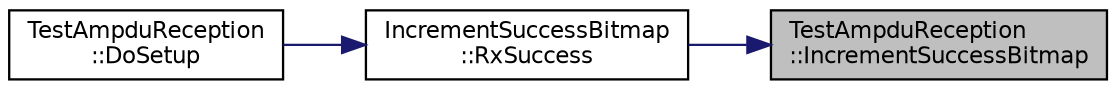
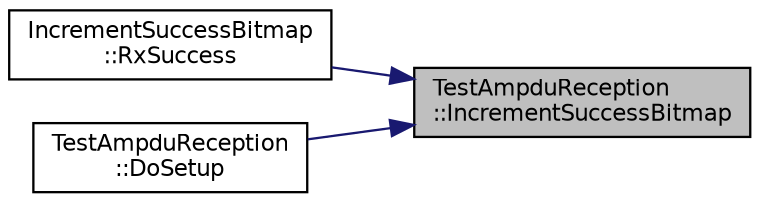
(313, 45) -> (349, 134)
